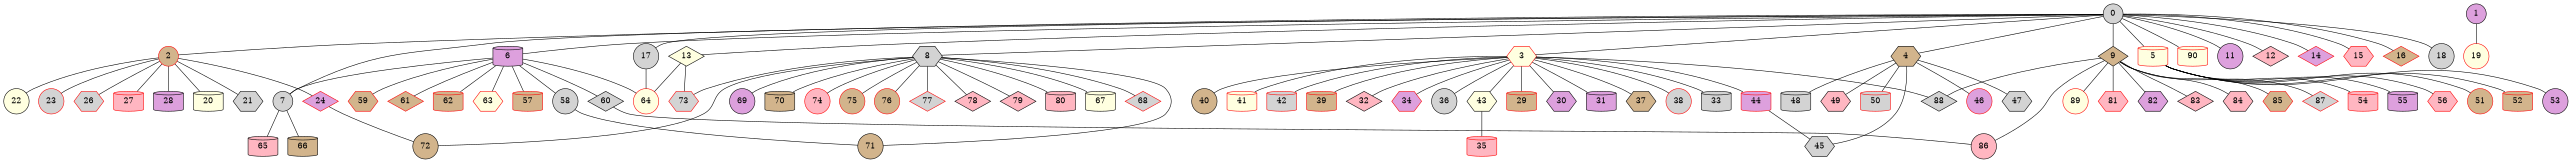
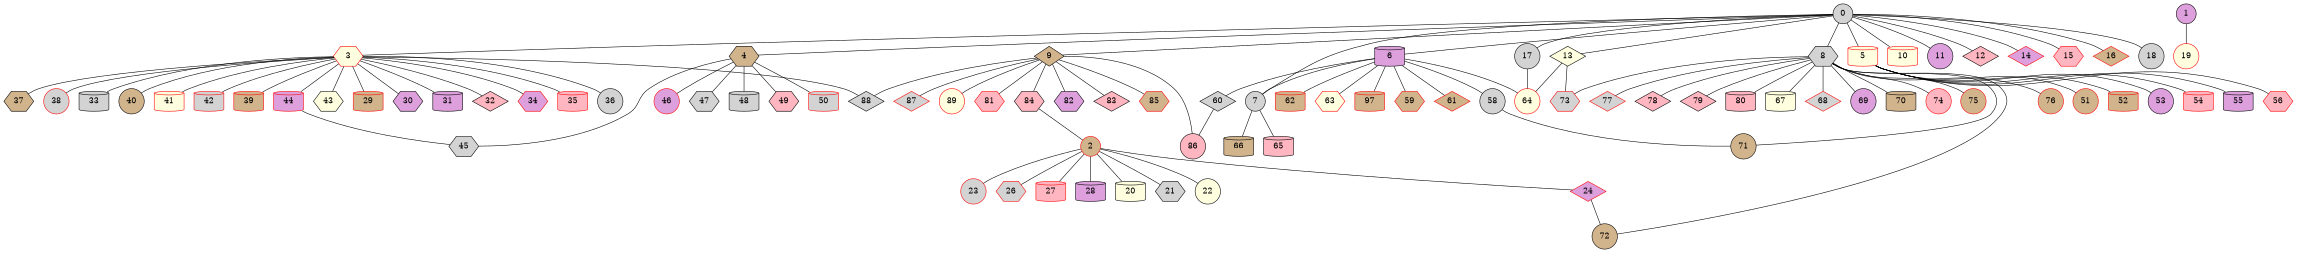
(1140, 23) -> (1061, 124)
(2193, 56) -> (1903, 56)
(528, 101) -> (1370, 101)
(1482, 124) -> (463, 67)
